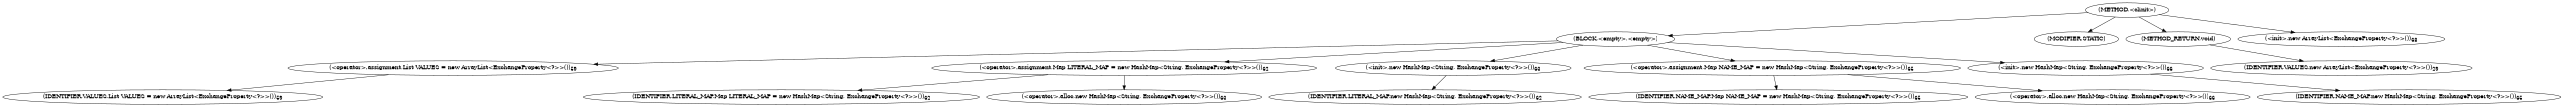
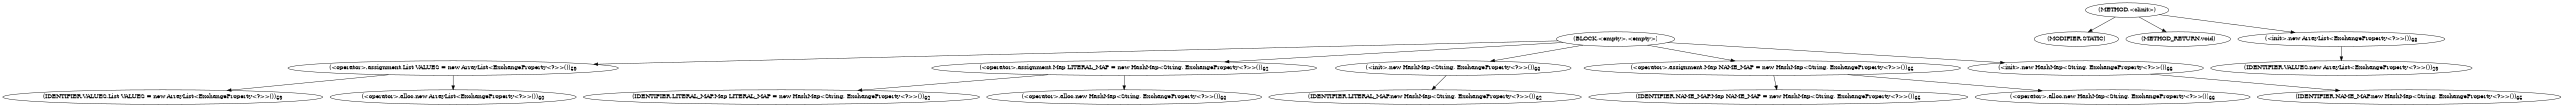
(1880, 24) -> none
(2255, 53) -> (2341, 52)
none -> (453, 97)
